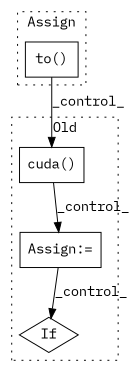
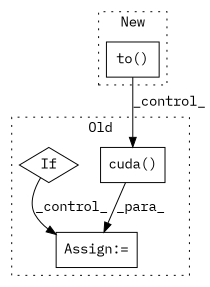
(52, 23) -> (133, 23)
(93, 207) -> (141, 207)
(55, 288) -> (32, 205)
